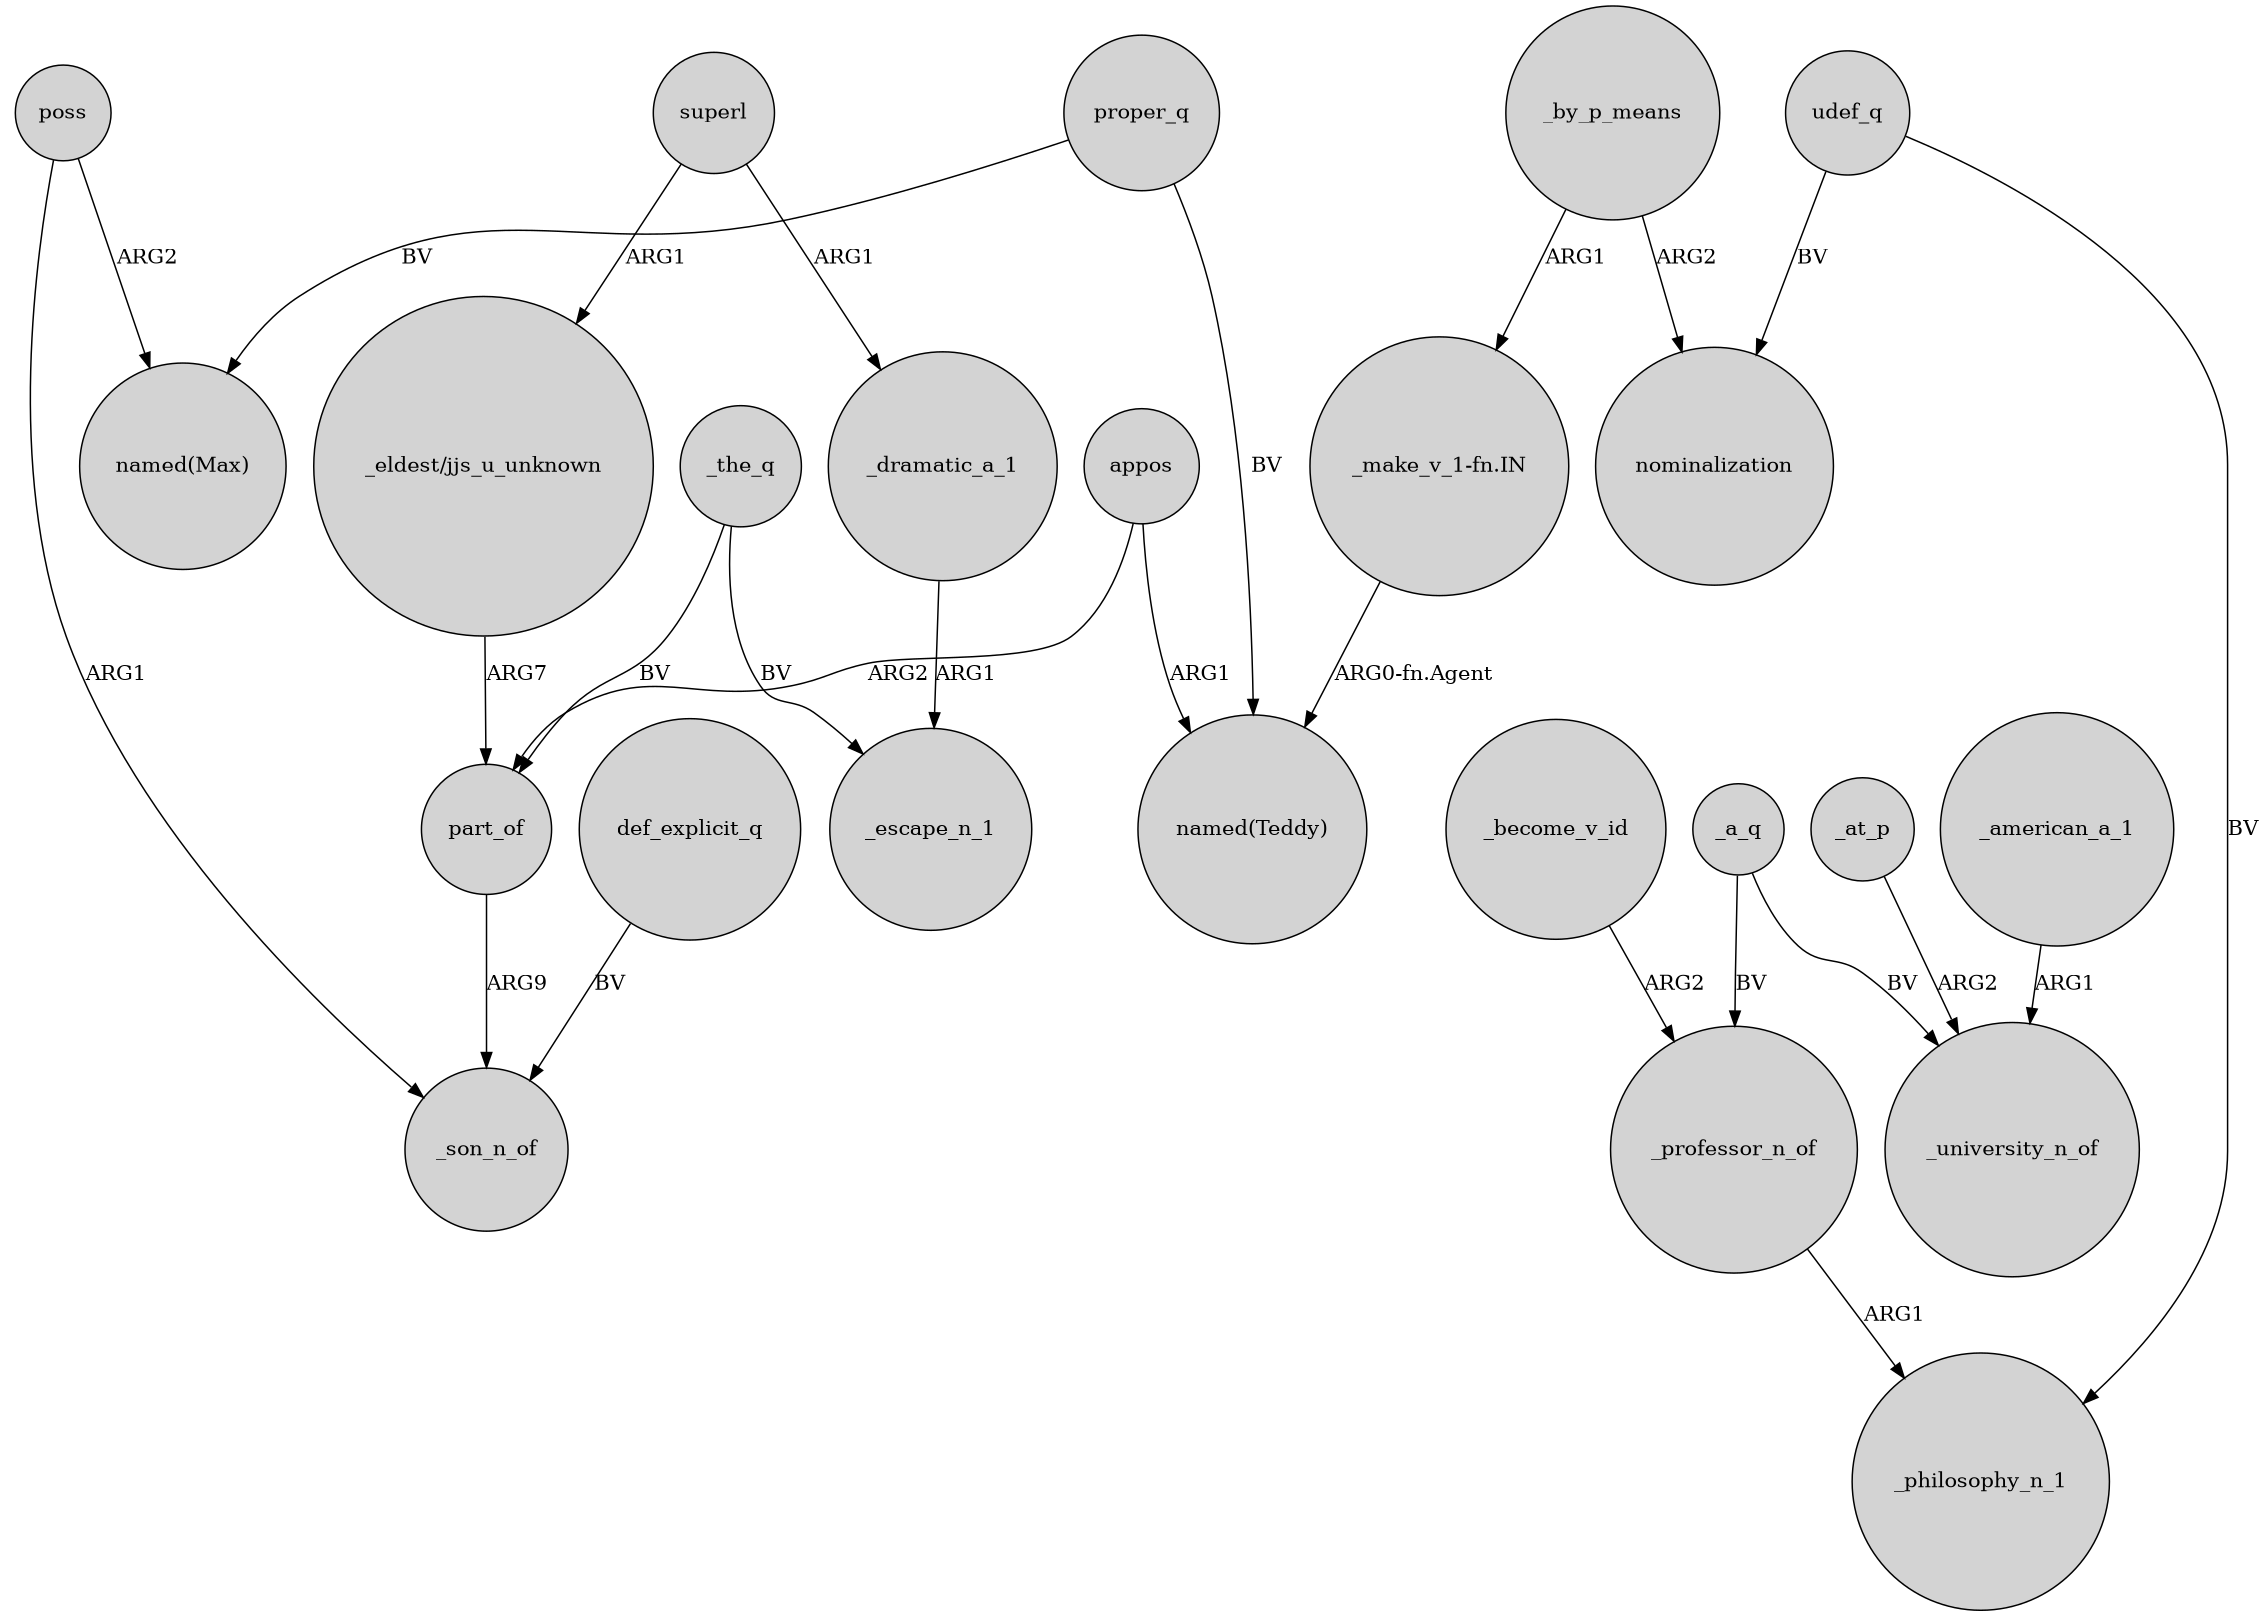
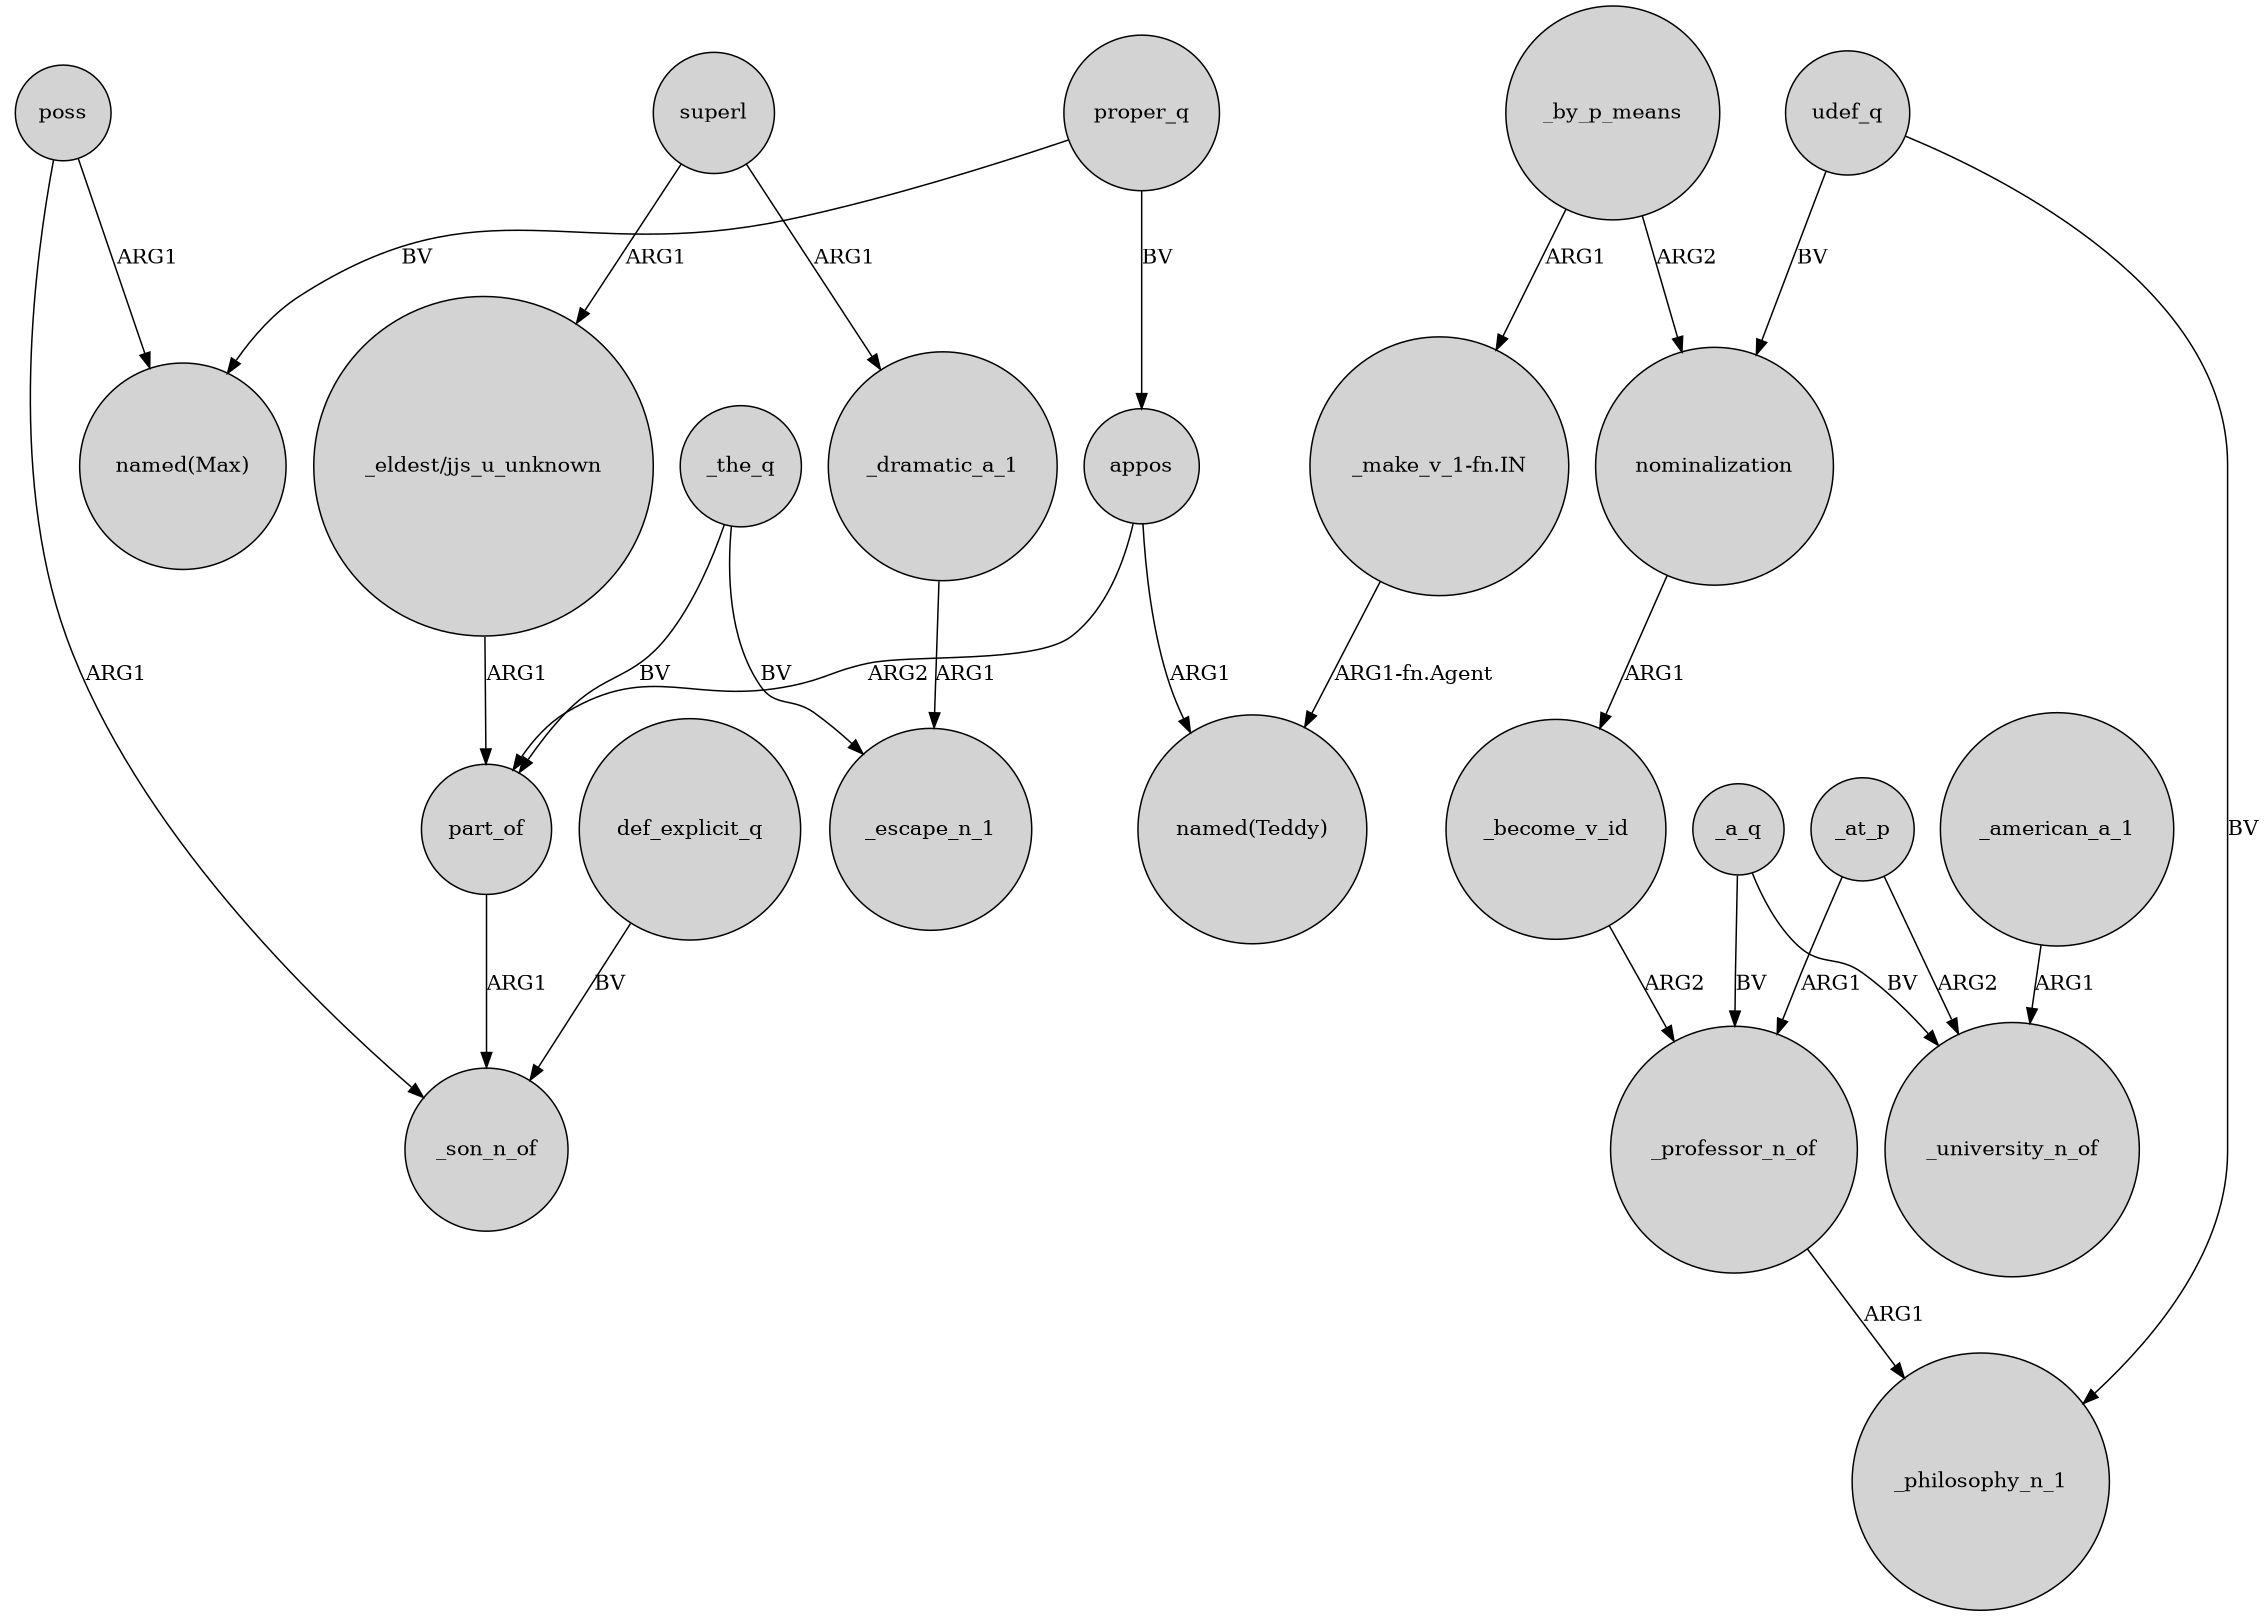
(148, 258) -> (148, 258)
(1236, 438) -> (1142, 292)
none -> (1637, 645)
(517, 675) -> (517, 675)
(1414, 675) -> (1414, 675)
none -> (1813, 944)
(517, 984) -> (517, 984)
